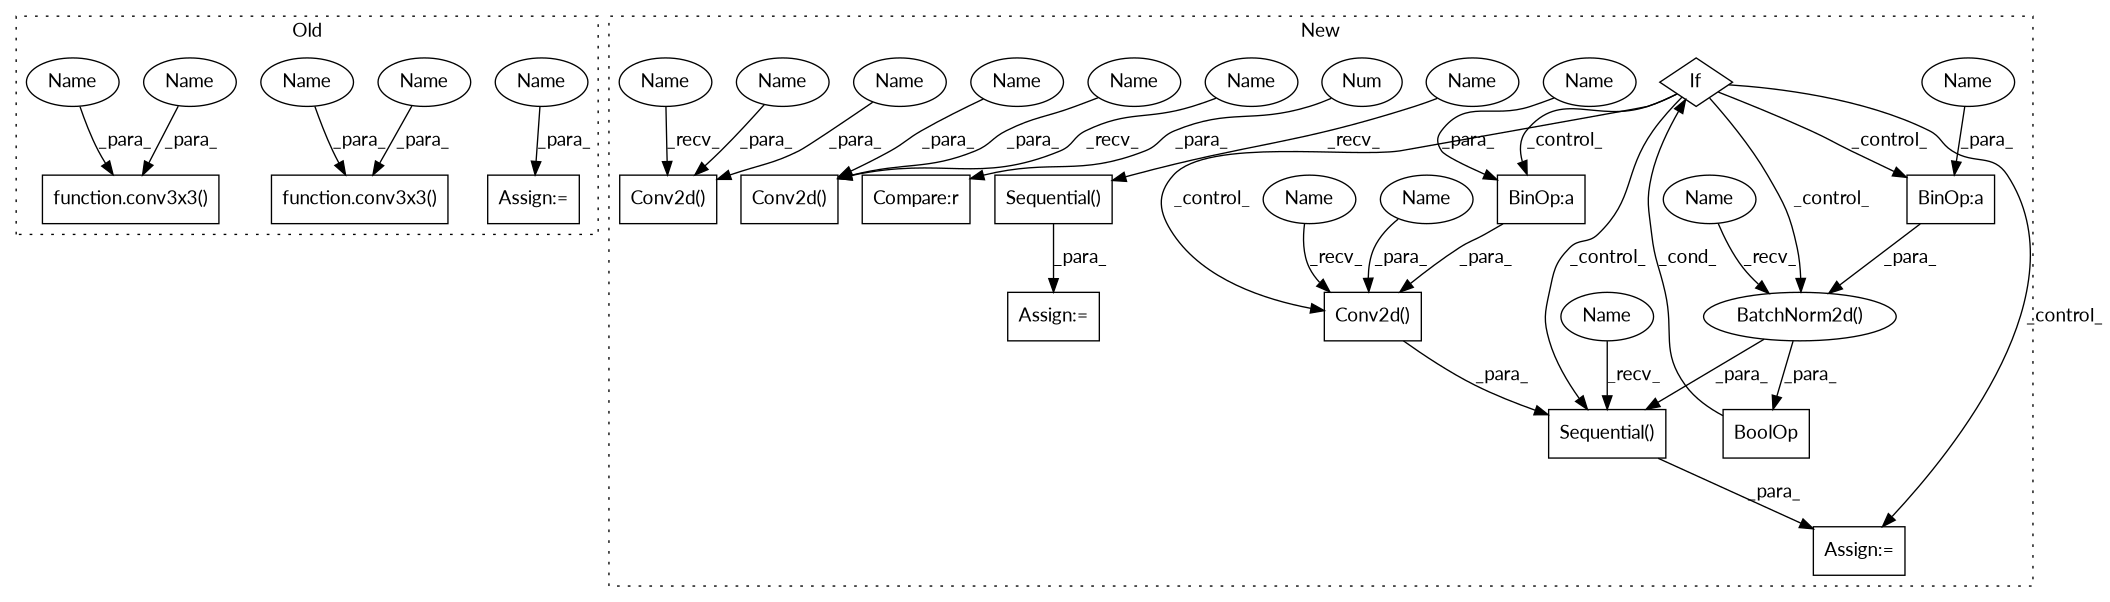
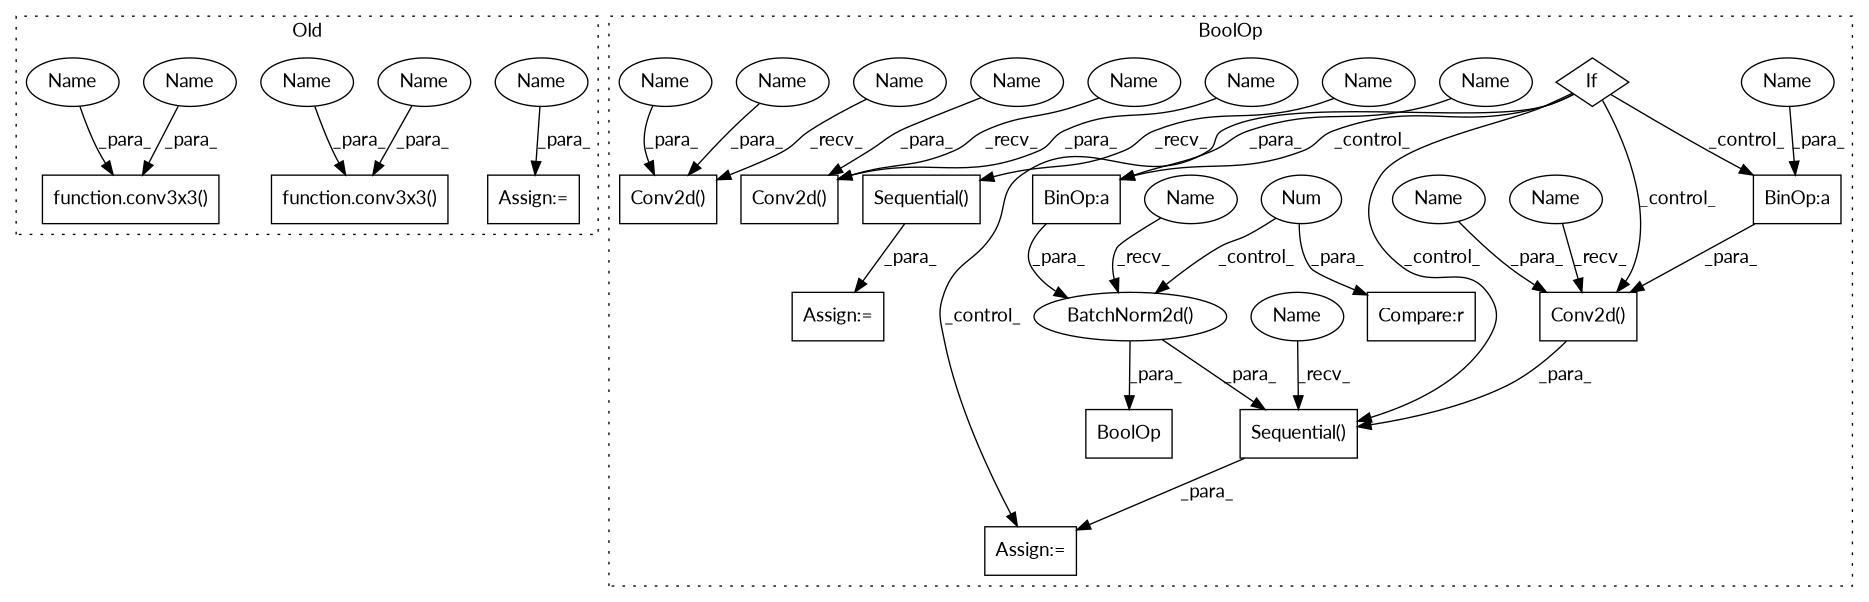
(1321, 32) -> (1231, 32)
(1771, 181) -> (1219, 247)
(1660, 271) -> none
